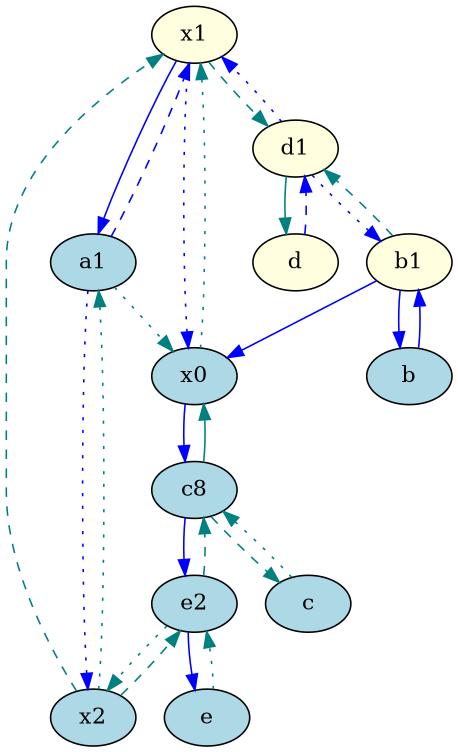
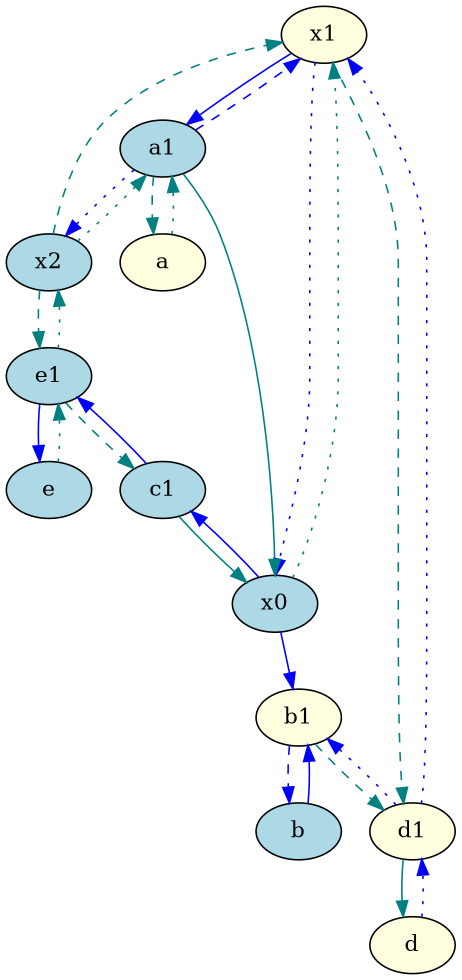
(306, 213) -> (423, 896)
none -> (163, 262)
(399, 311) -> (288, 766)
(138, 313) -> (254, 360)
(309, 316) -> (285, 653)
(194, 490) -> (163, 490)
(194, 604) -> (49, 376)
(308, 604) -> none
